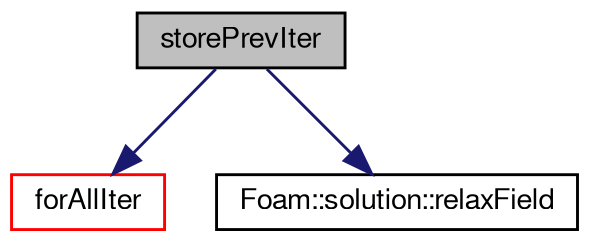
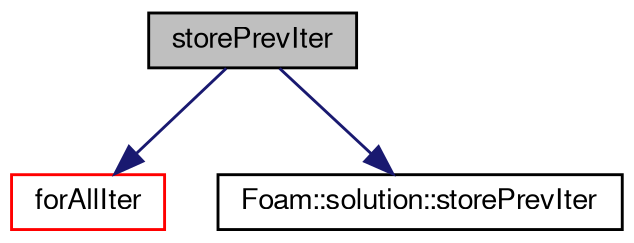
(397, 202) -> (420, 202)
